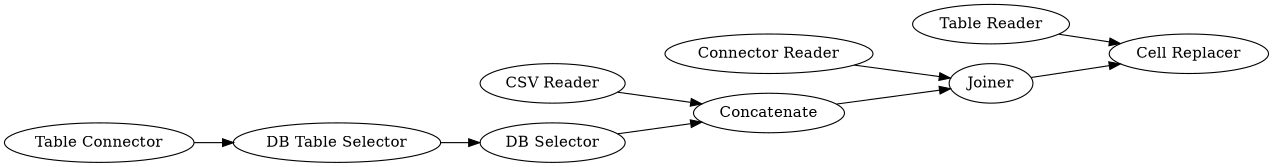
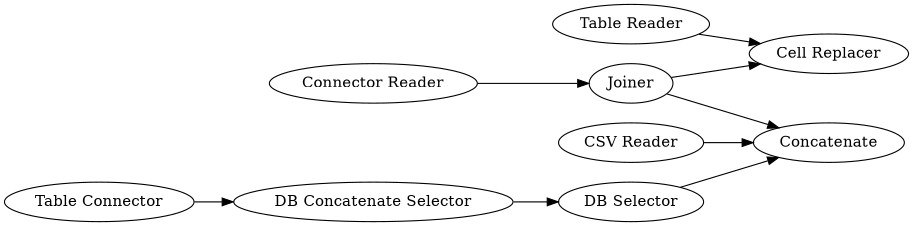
(888, 97) -> (718, 109)
(337, 143) -> (373, 202)
